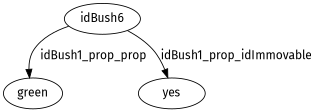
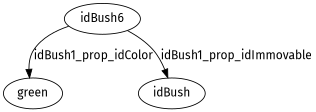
(93, 56) -> (93, 56)
(172, 93) -> (172, 93)
